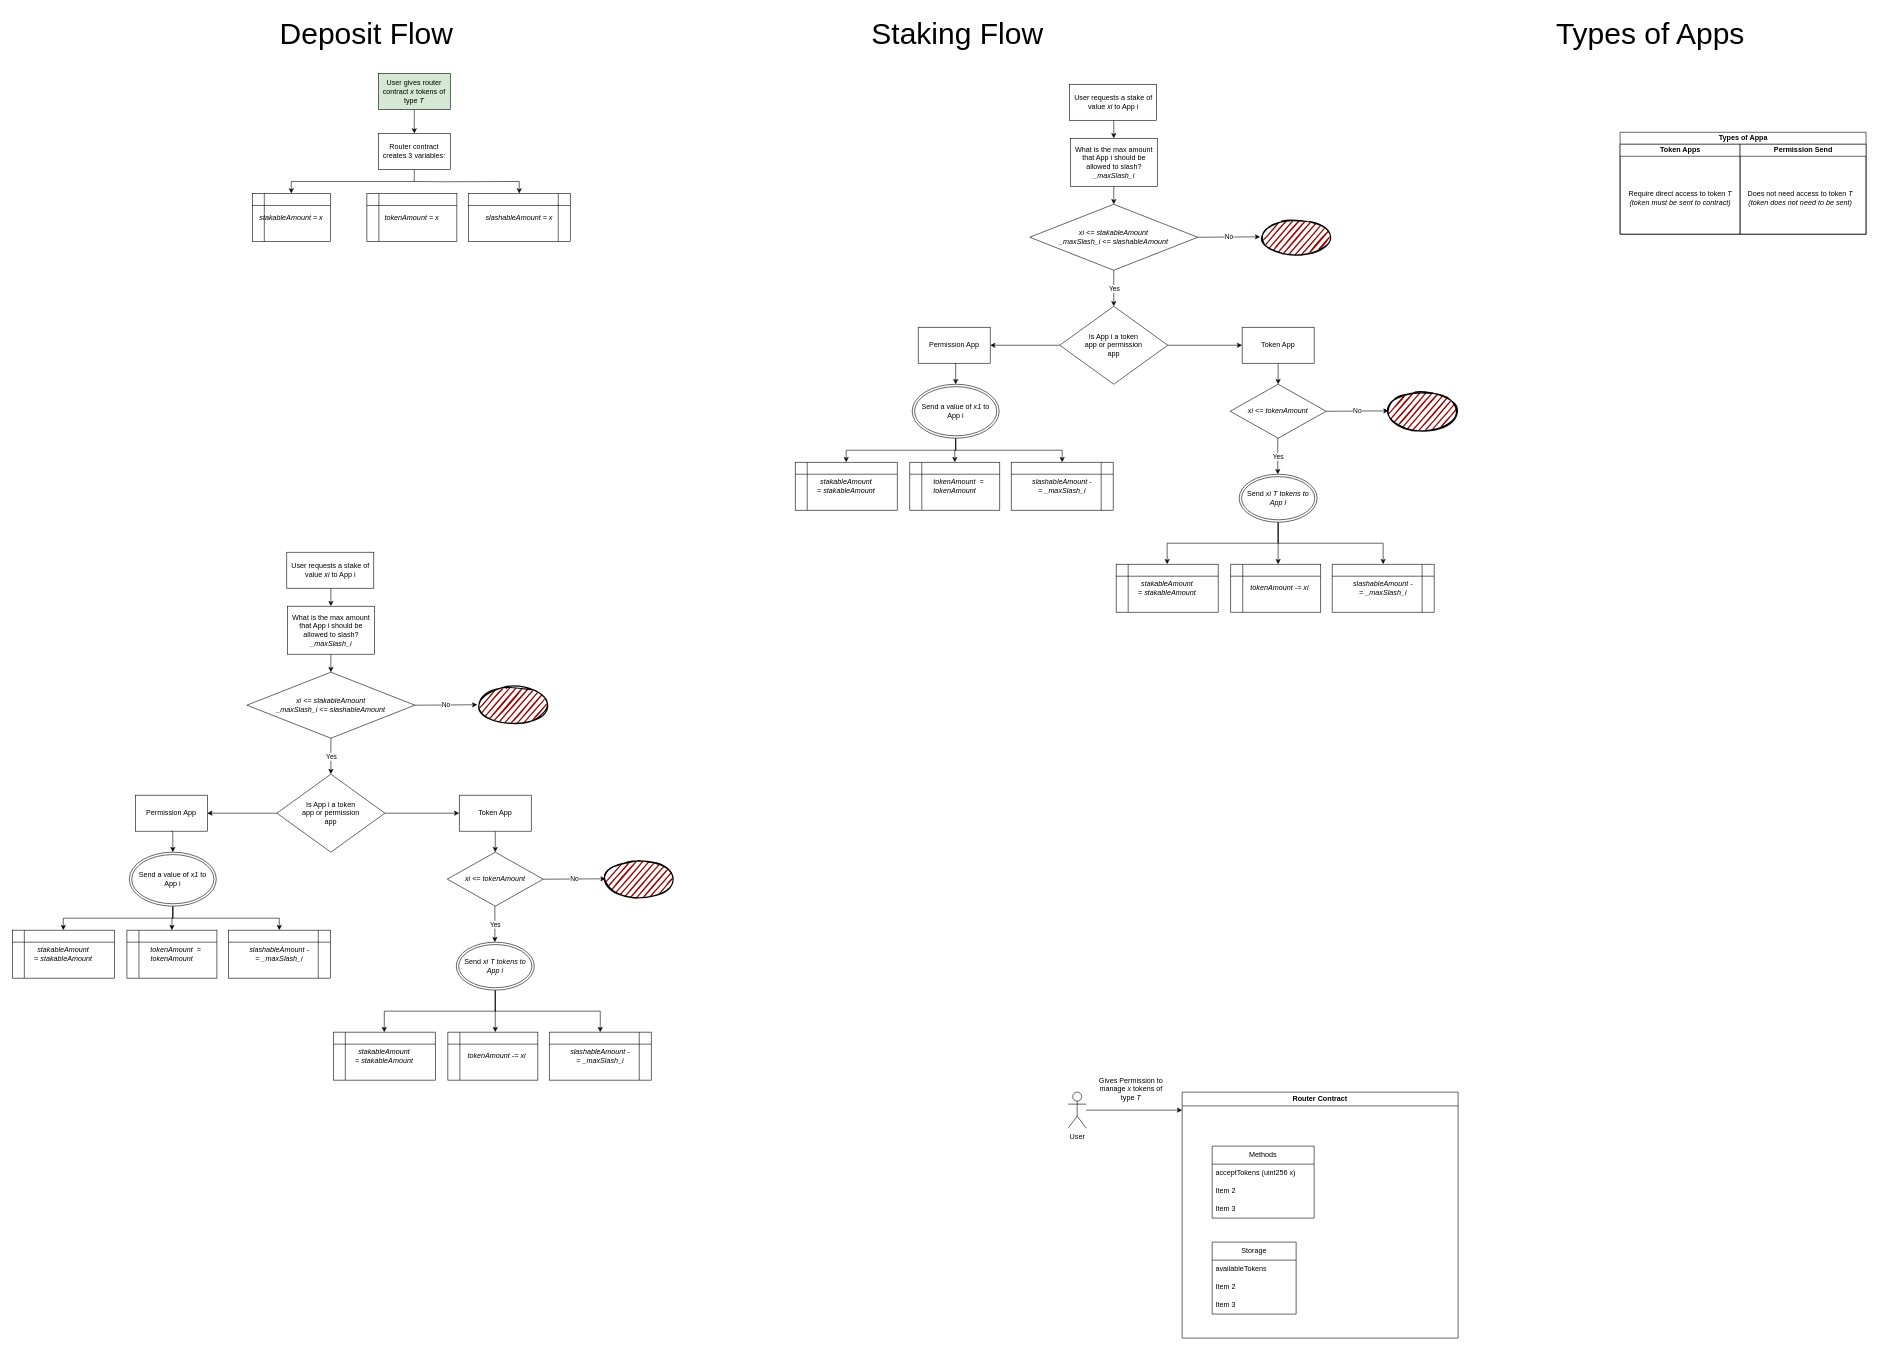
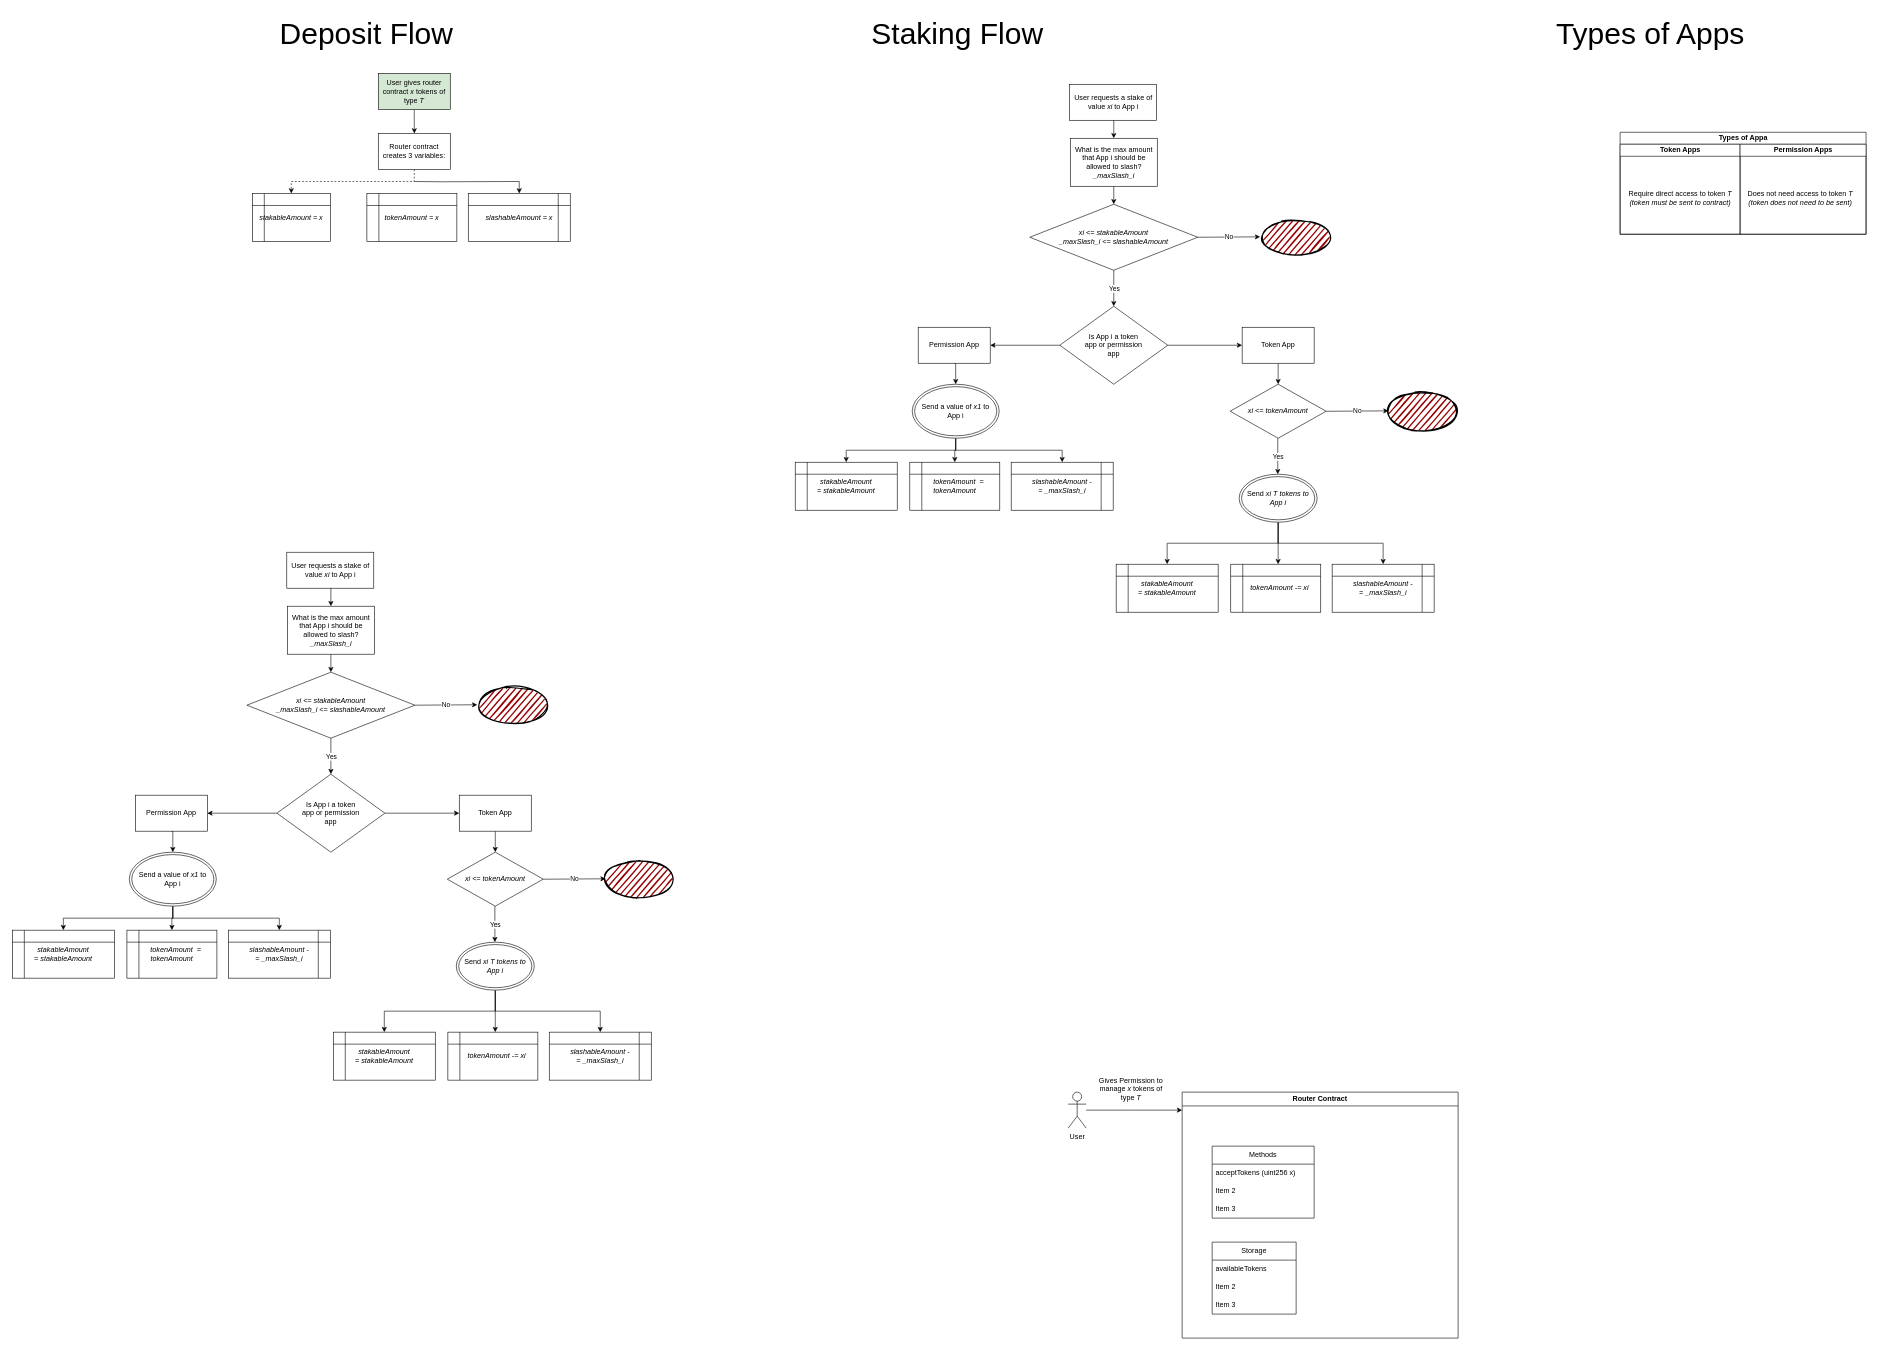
(1804, 150) -> (1804, 150)
(356, 182) -> (356, 182)
